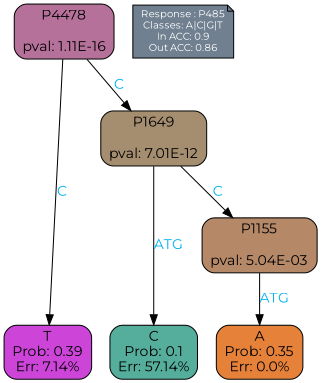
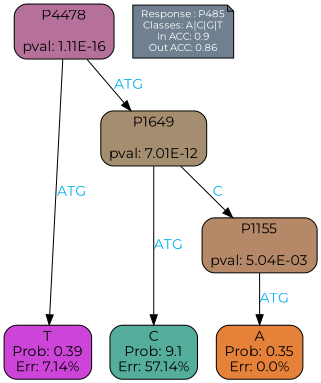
(119, 85) -> (129, 85)
(62, 192) -> (72, 192)
(154, 352) -> (154, 352)
